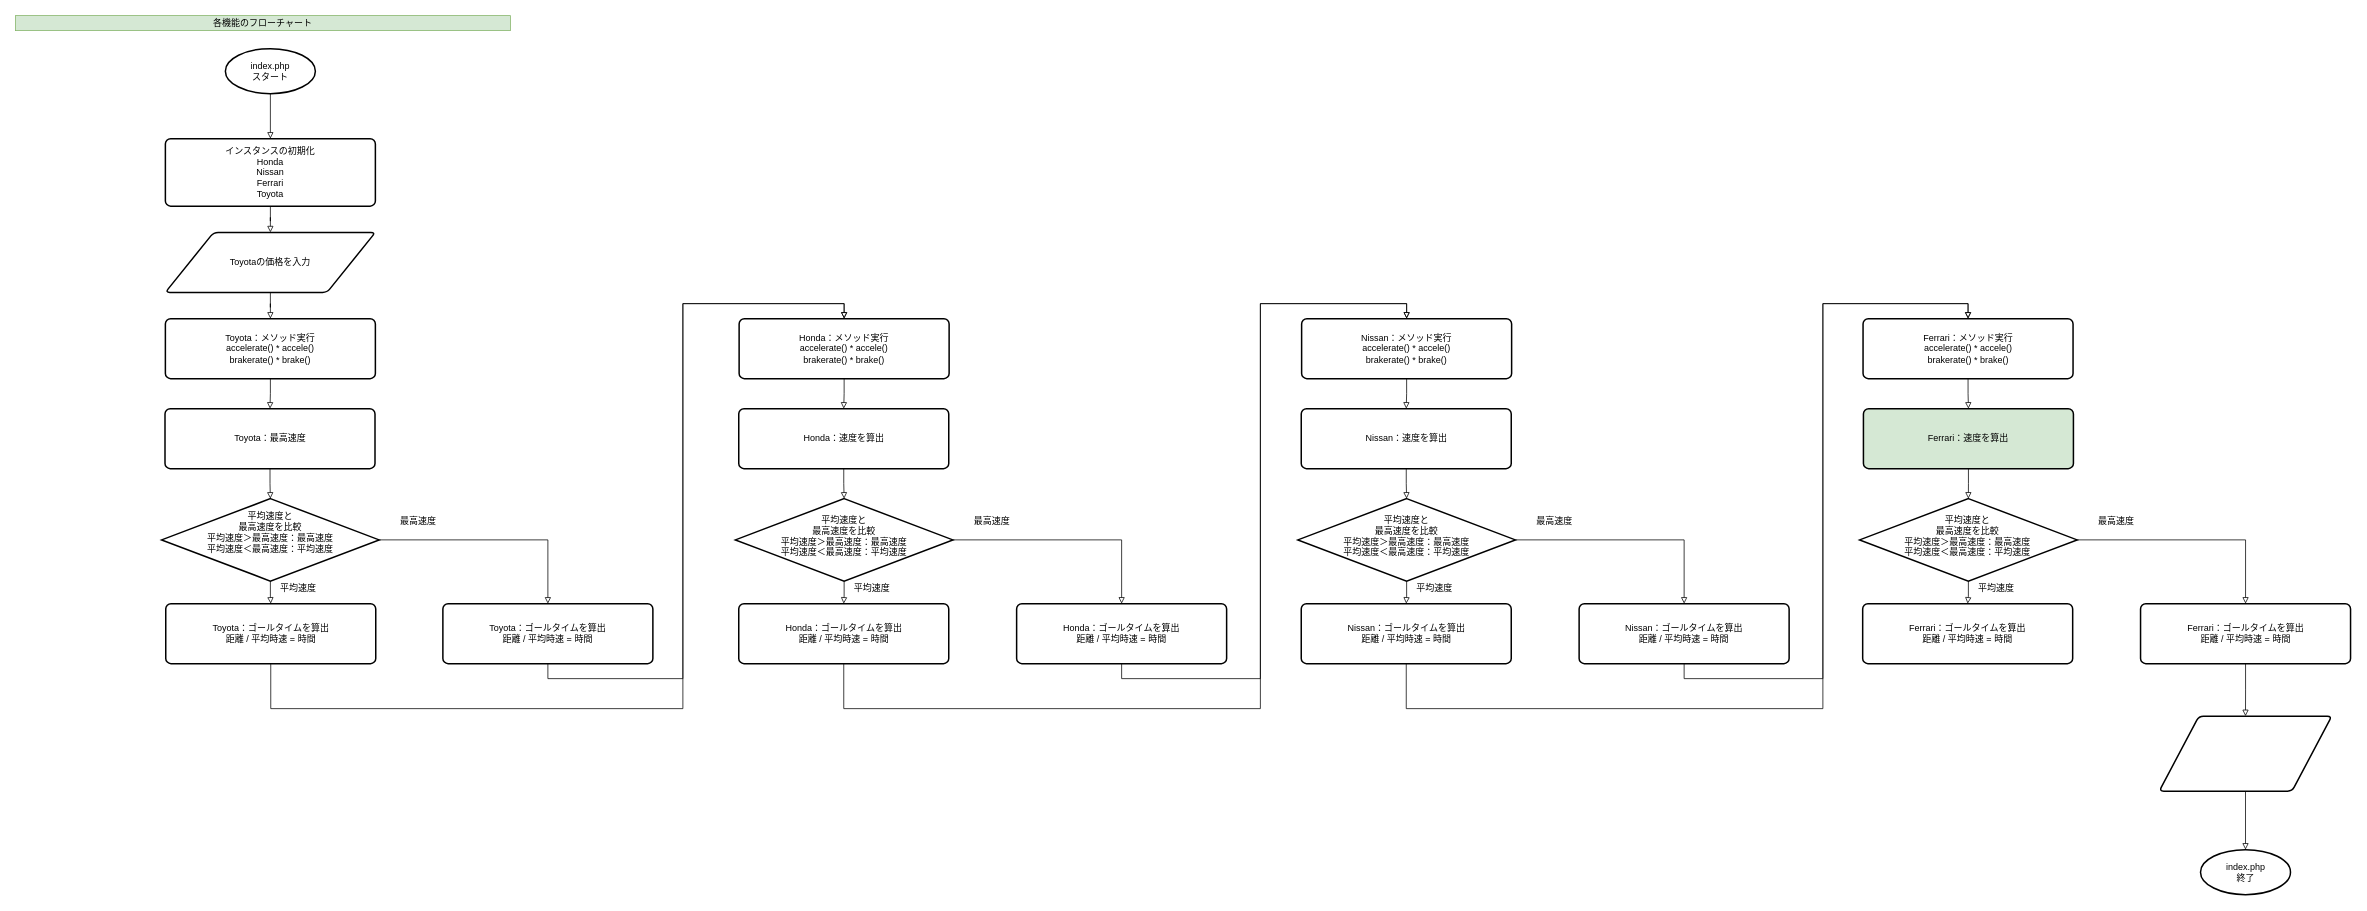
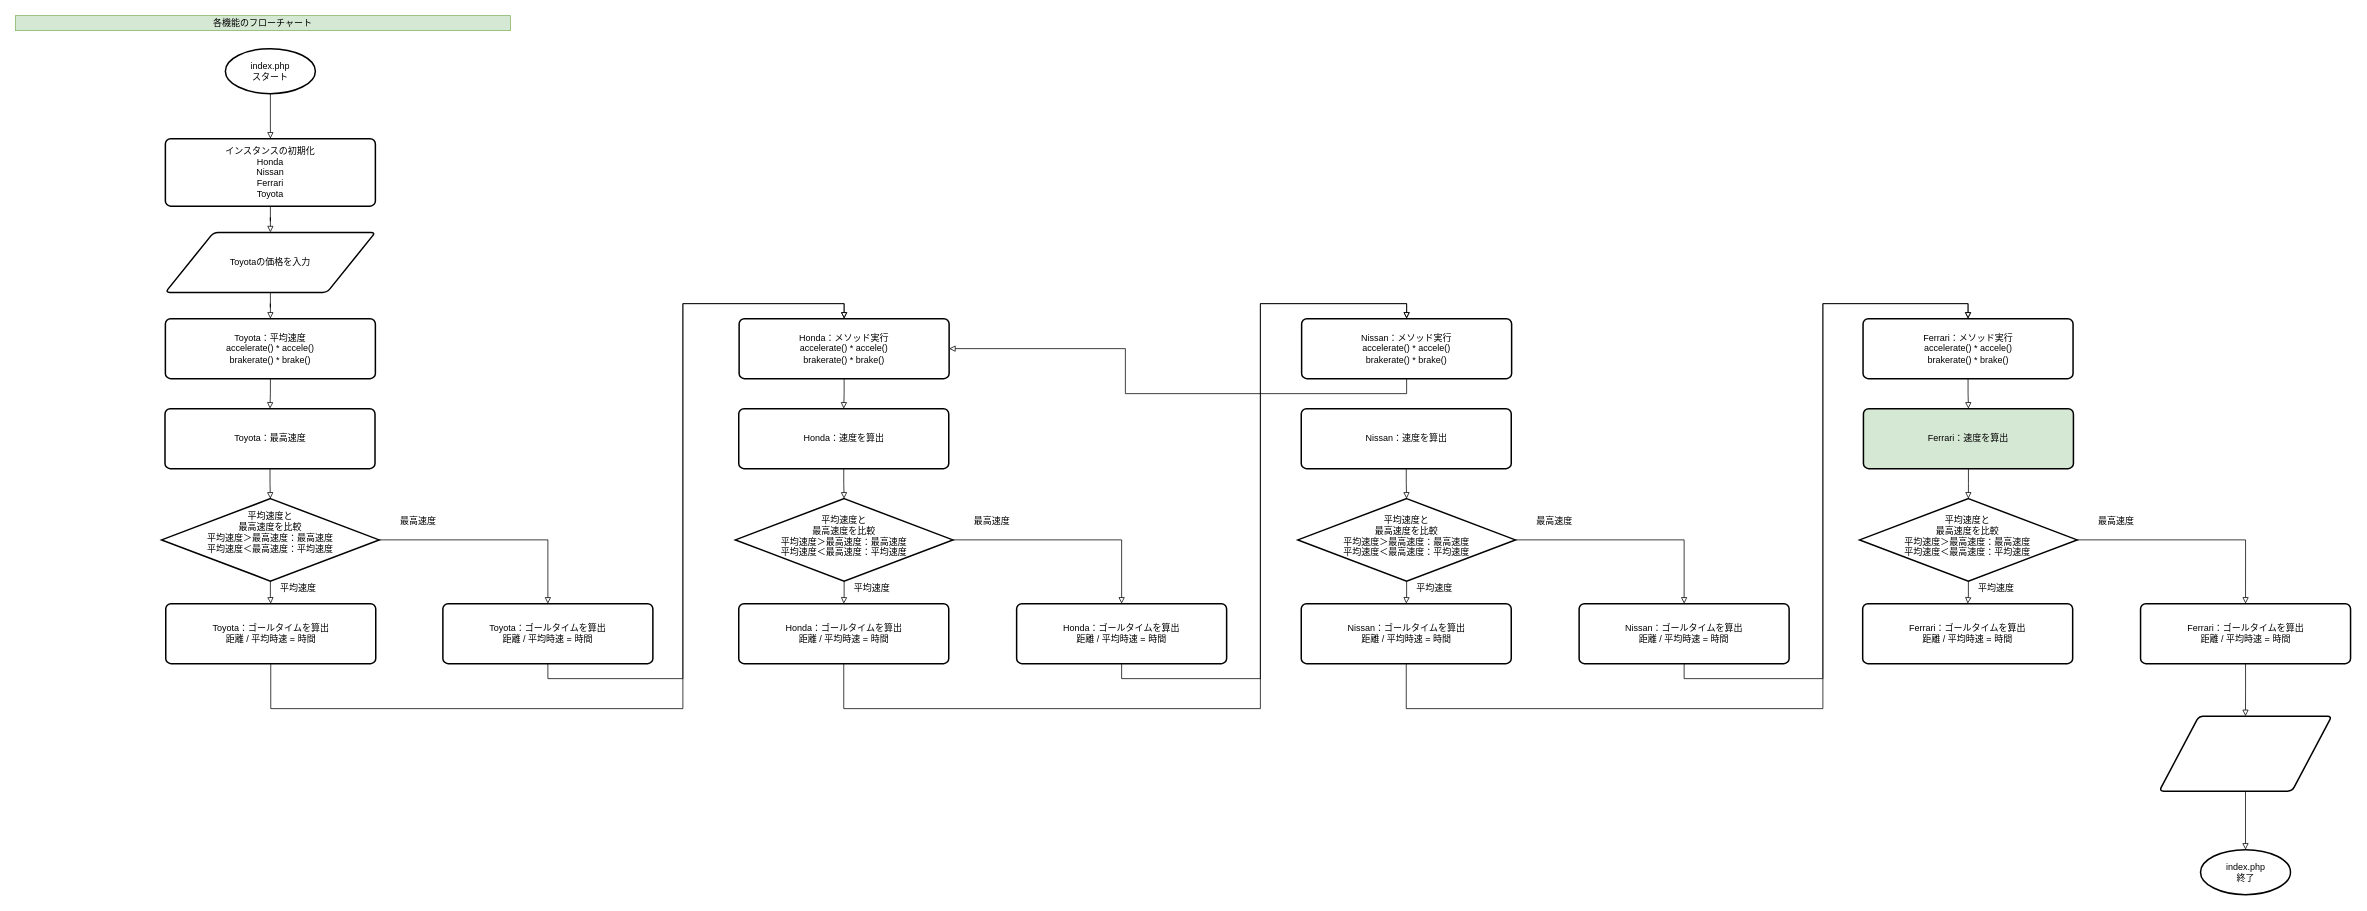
(270, 348) -> (270, 348)
(1407, 397) -> (1159, 393)
